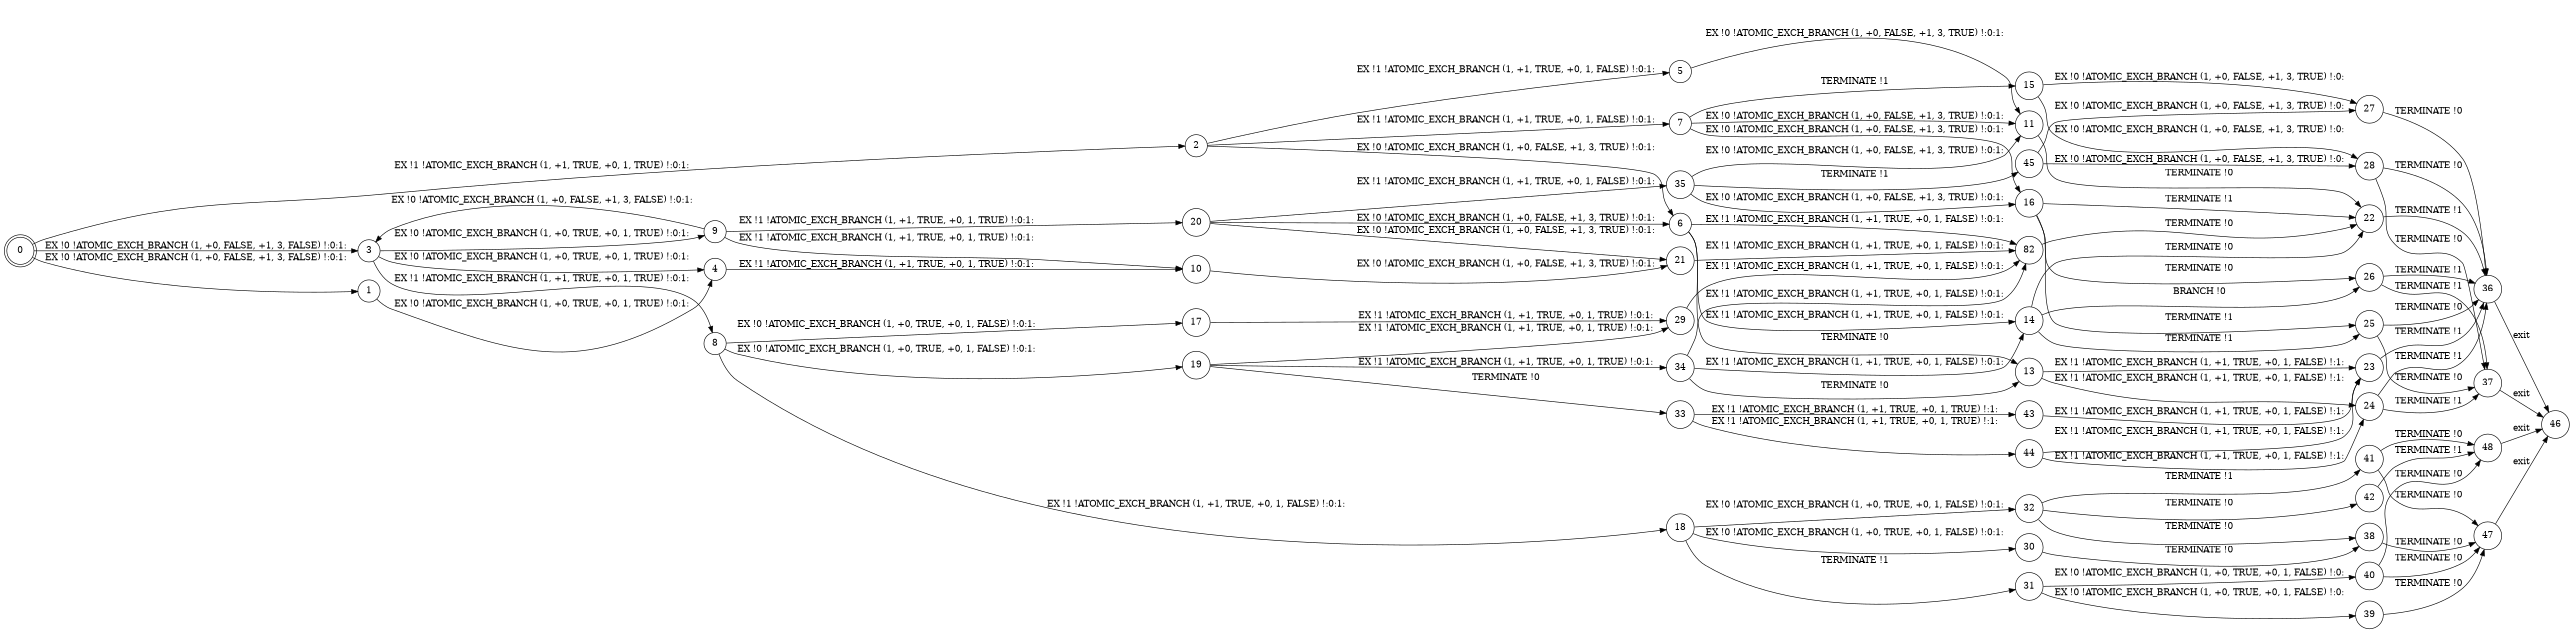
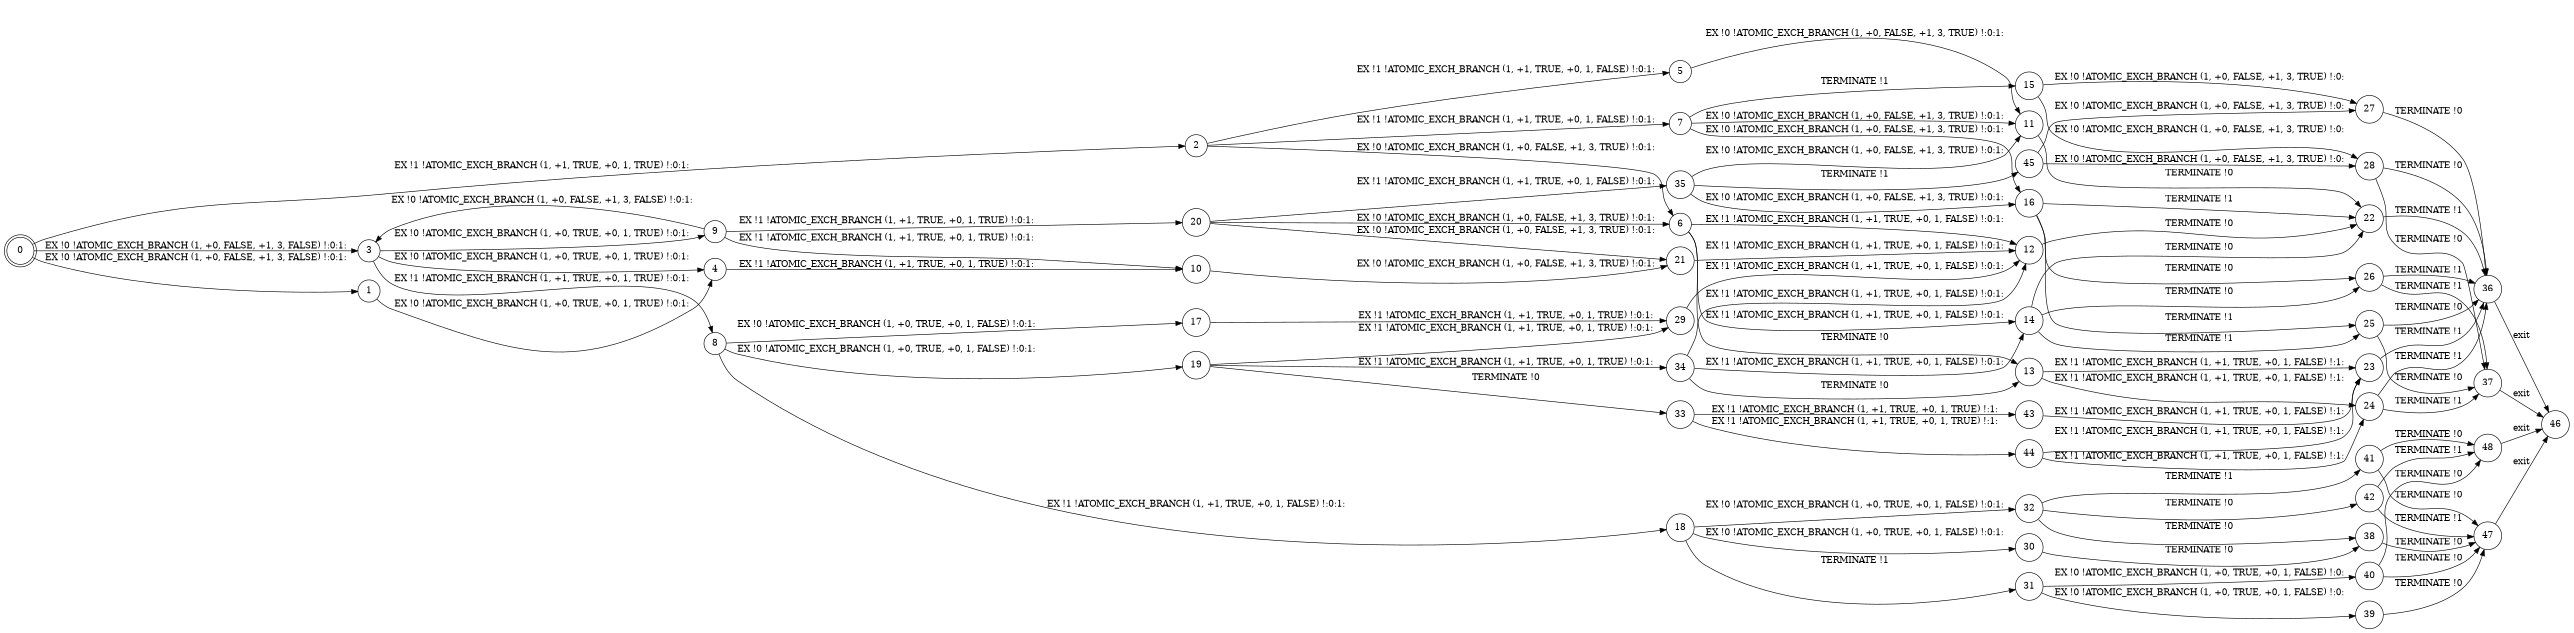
(2029, 250) -> (2029, 250)
(2199, 292) -> (2199, 292)
none -> (2420, 532)
